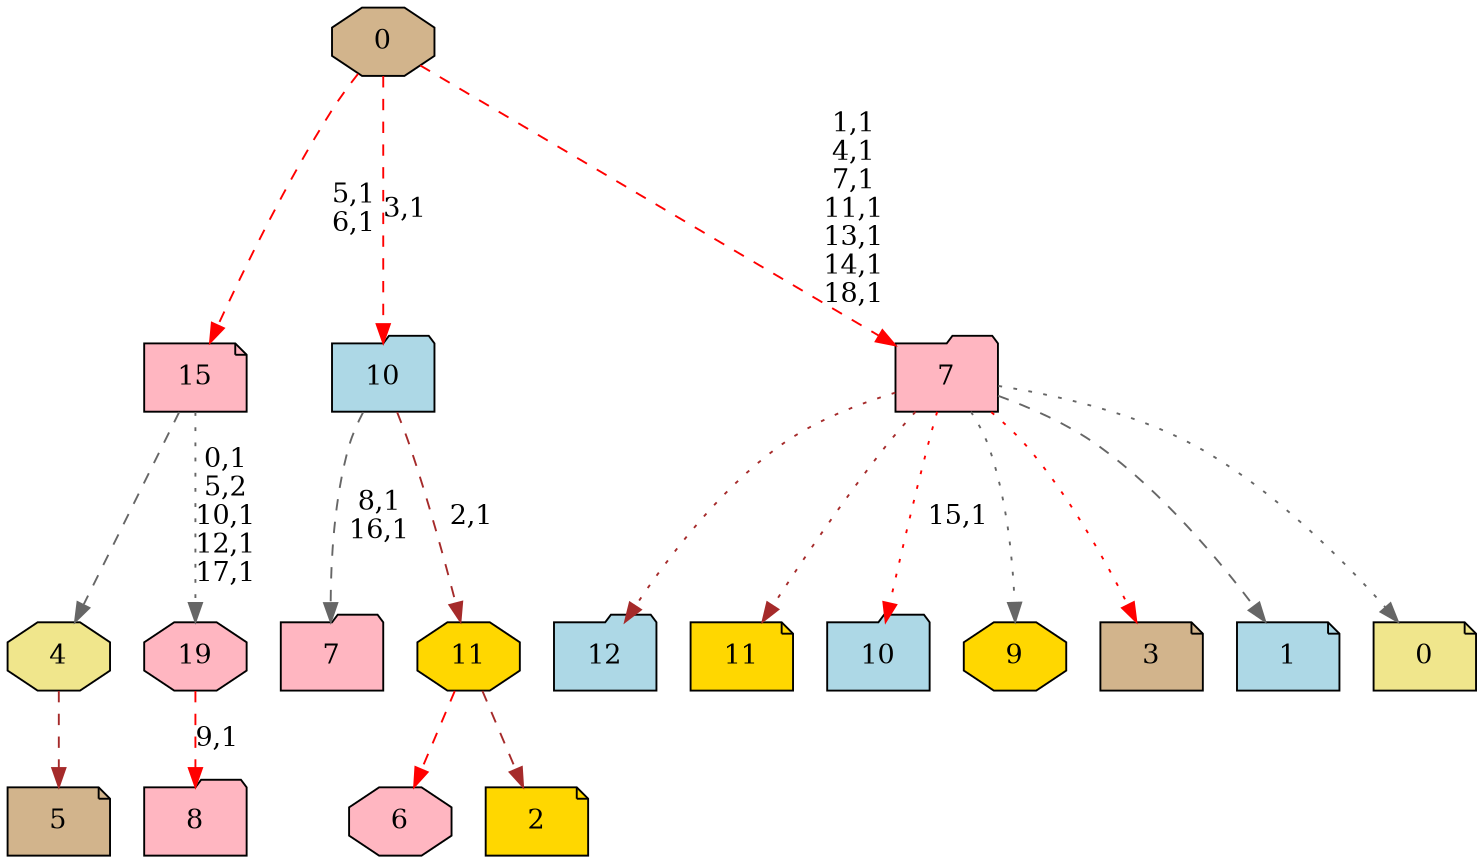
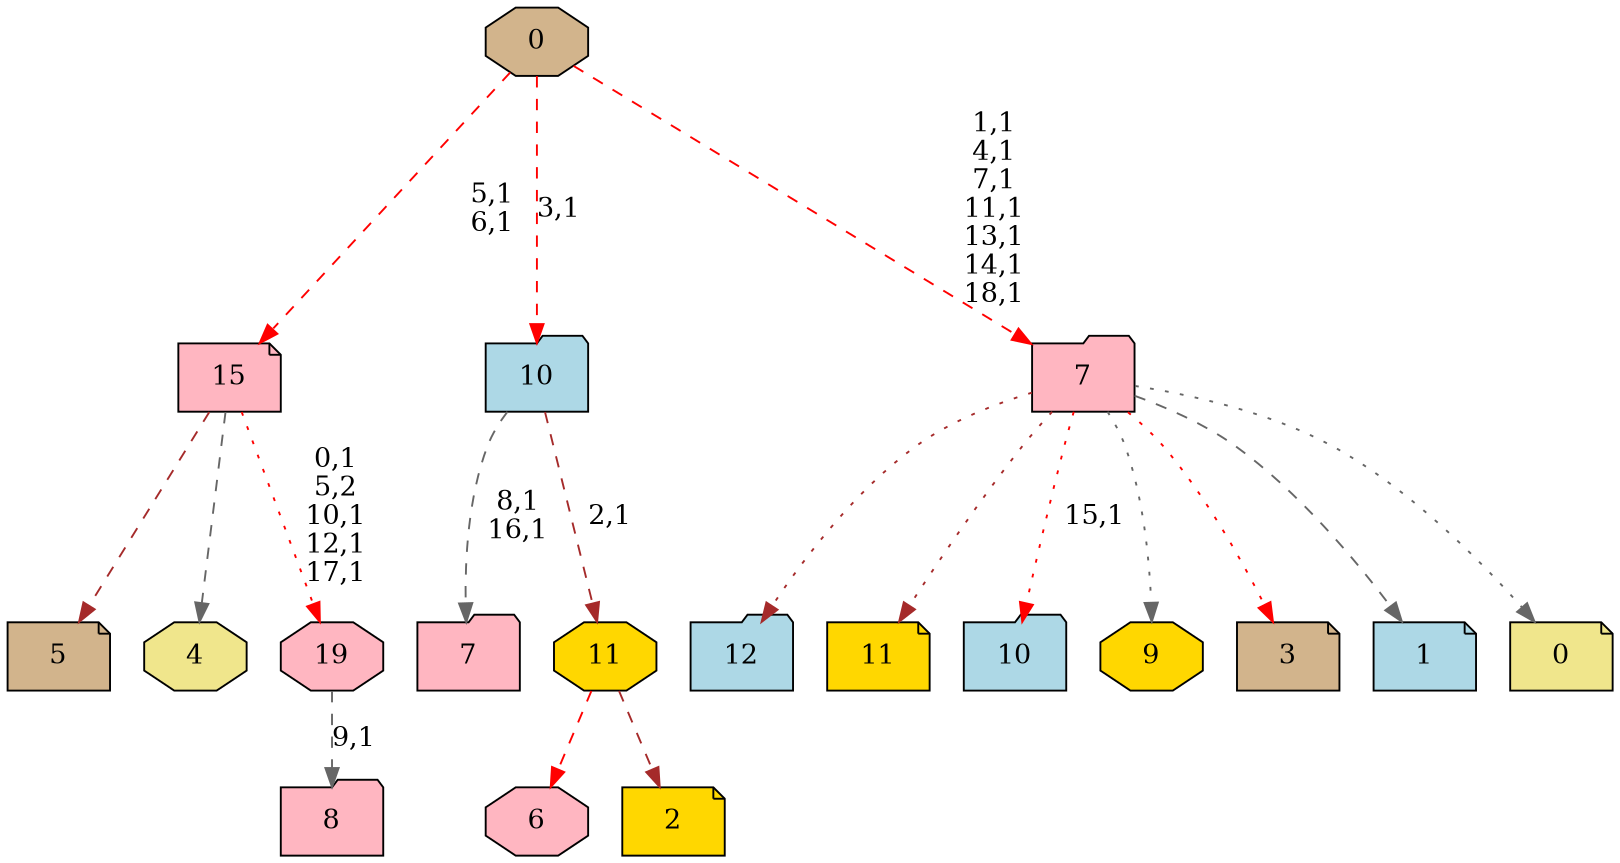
(195, 507) -> (277, 508)
(59, 729) -> (149, 509)
(195, 729) -> (332, 729)
